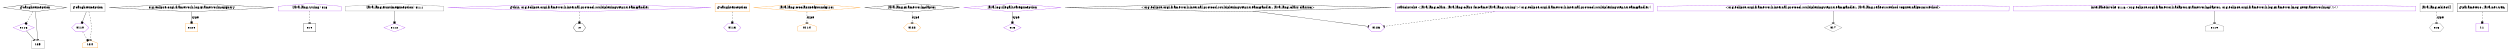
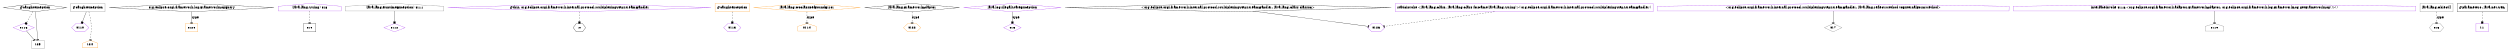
(192, 17) -> (192, 17)
(85, 35) -> none
